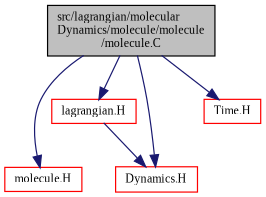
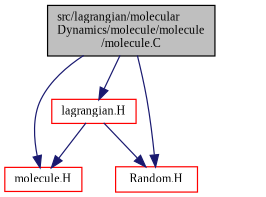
(232, 111) -> none
none -> (72, 140)
(157, 179) -> (157, 179)
